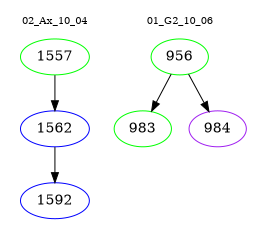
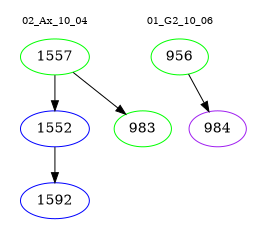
(164, 88) -> (91, 87)
(55, 129) -> (55, 129)
